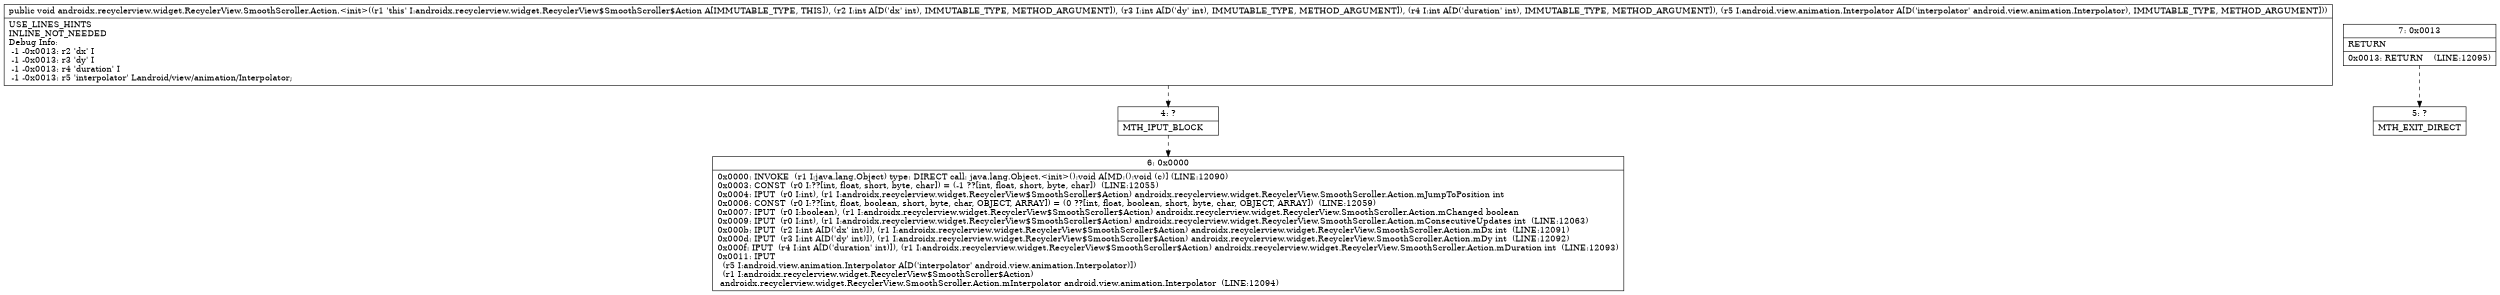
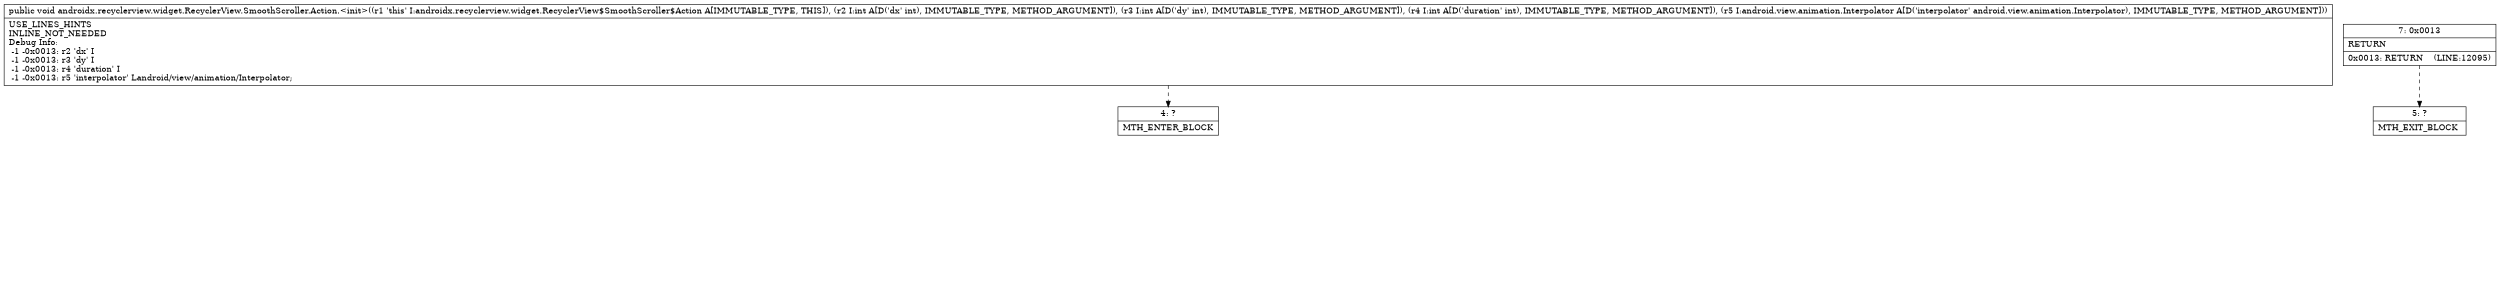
(1163, 128) -> (1168, 128)
(2420, 128) -> (2418, 128)
(1168, 224) -> none
